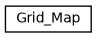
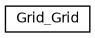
(48, 19) -> (48, 19)
